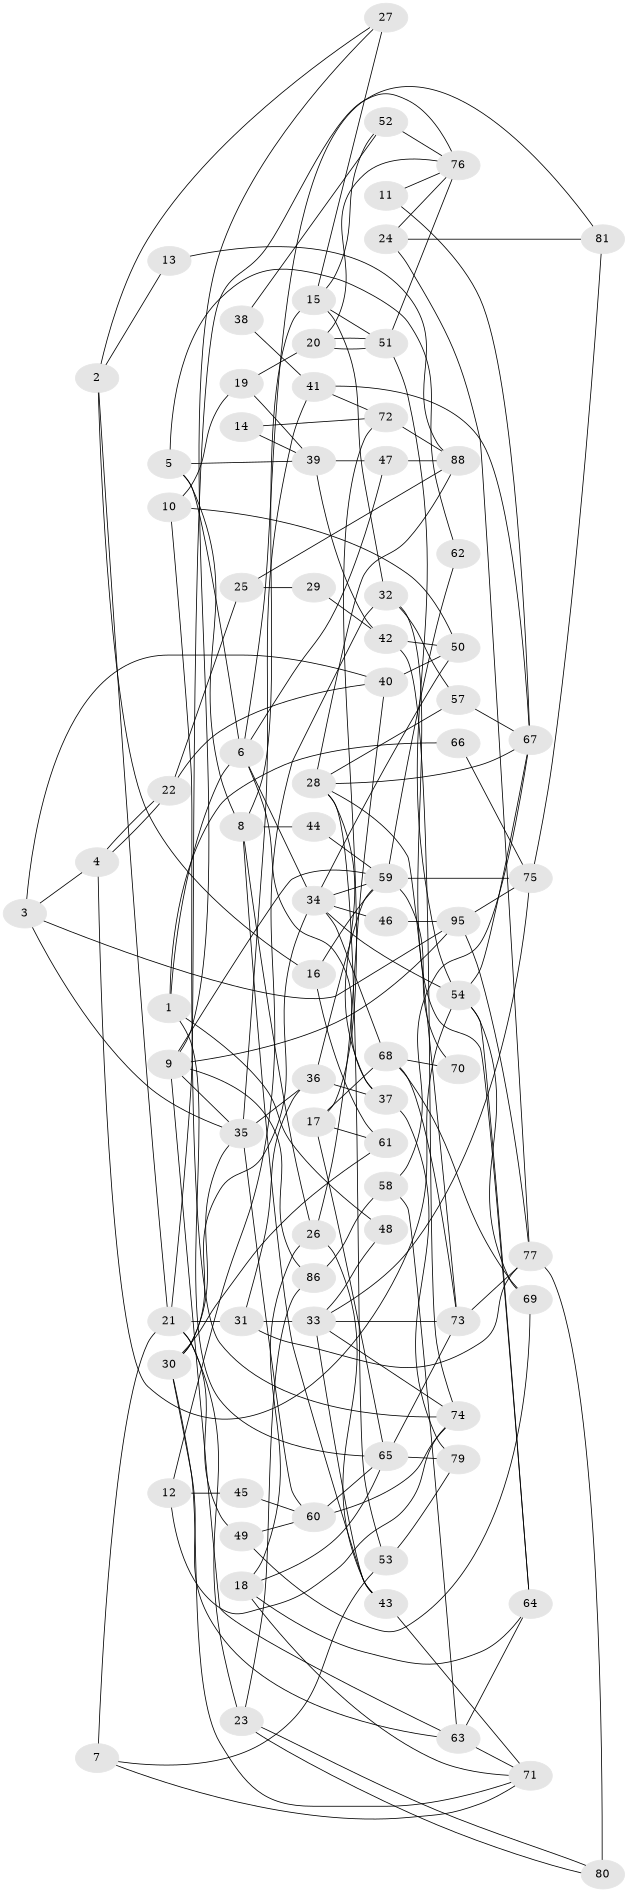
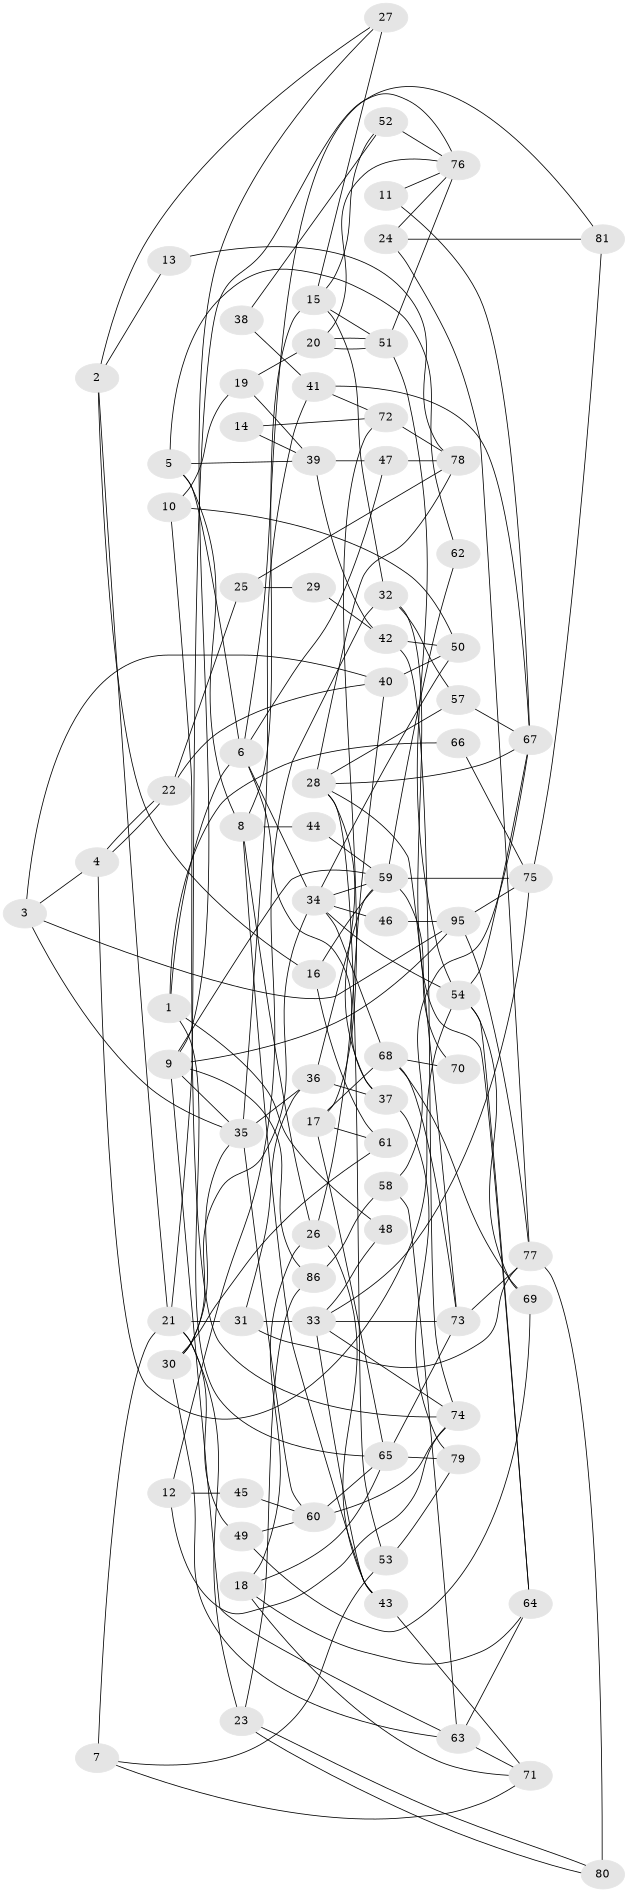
(458, 461) -> (458, 461)
(211, 1721) -> none
